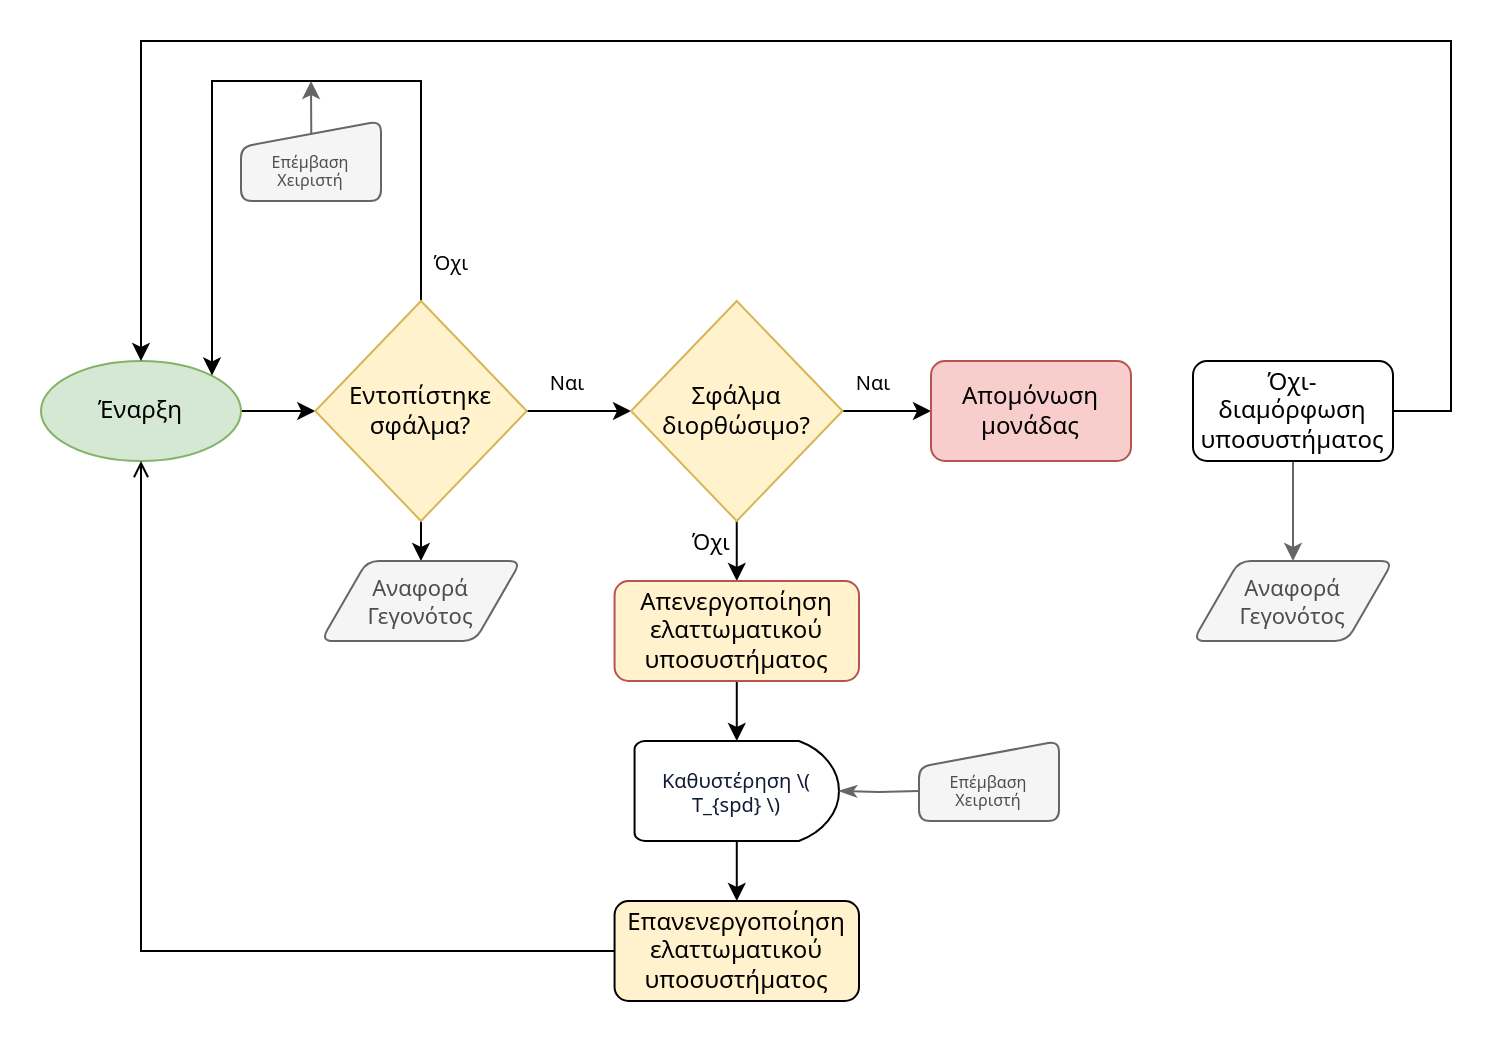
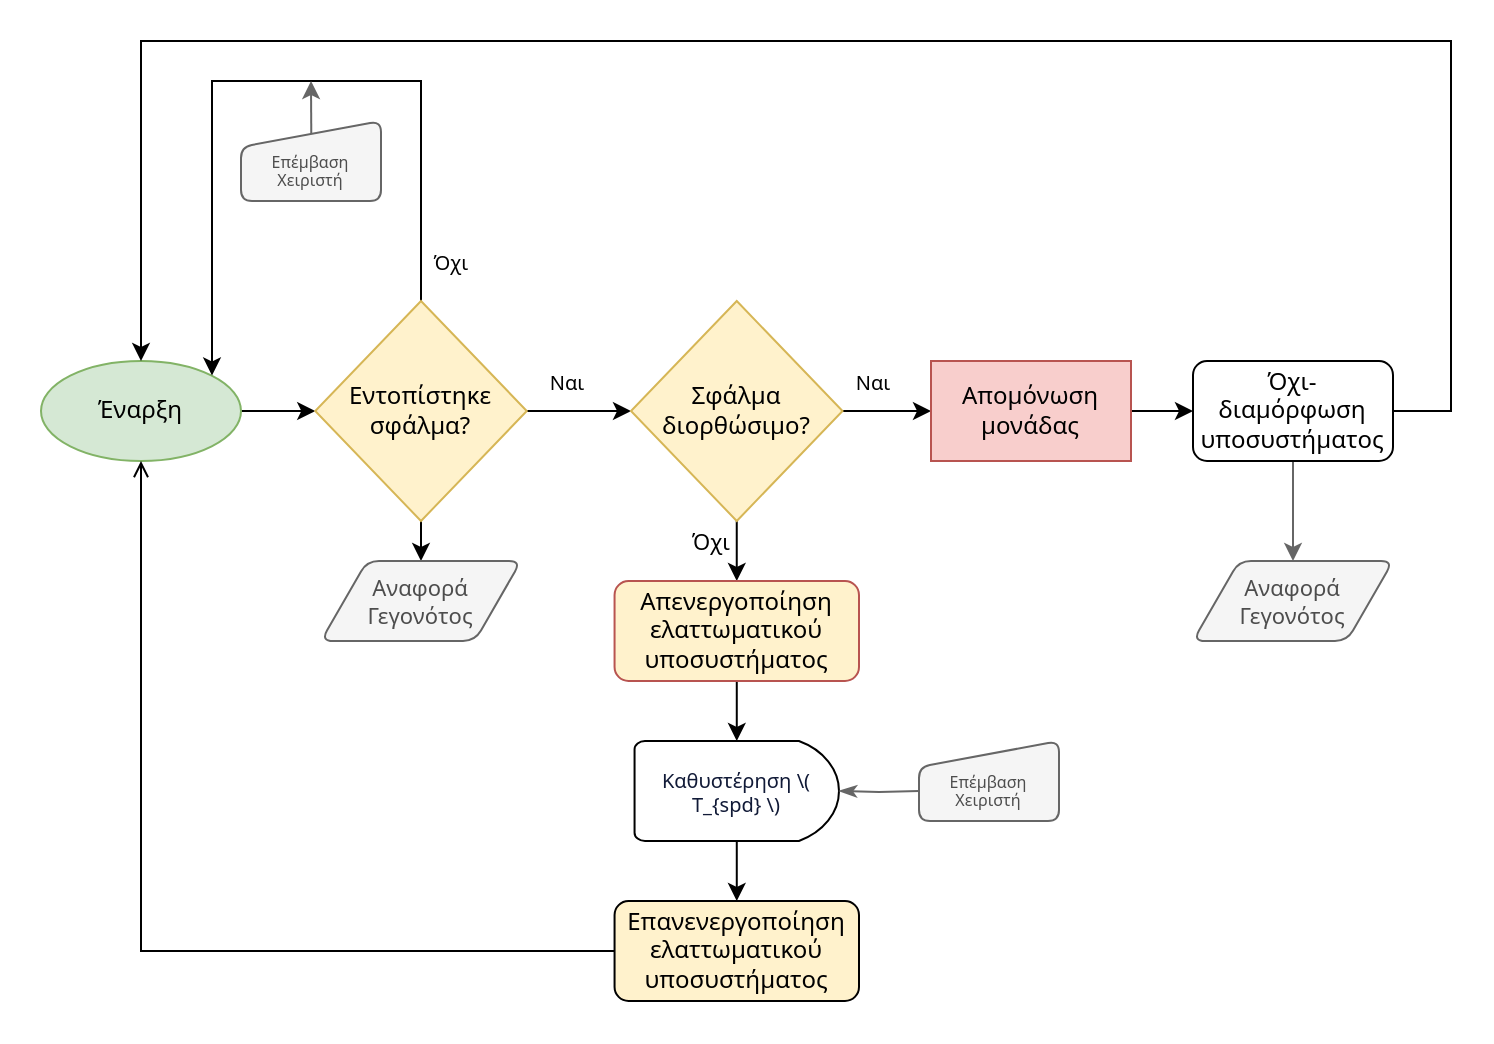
(1031, 411) -> (1031, 411)
none -> (1155, 411)
